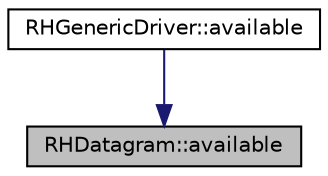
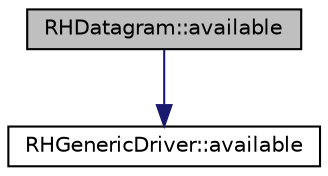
(164, 77) -> (164, 77)
